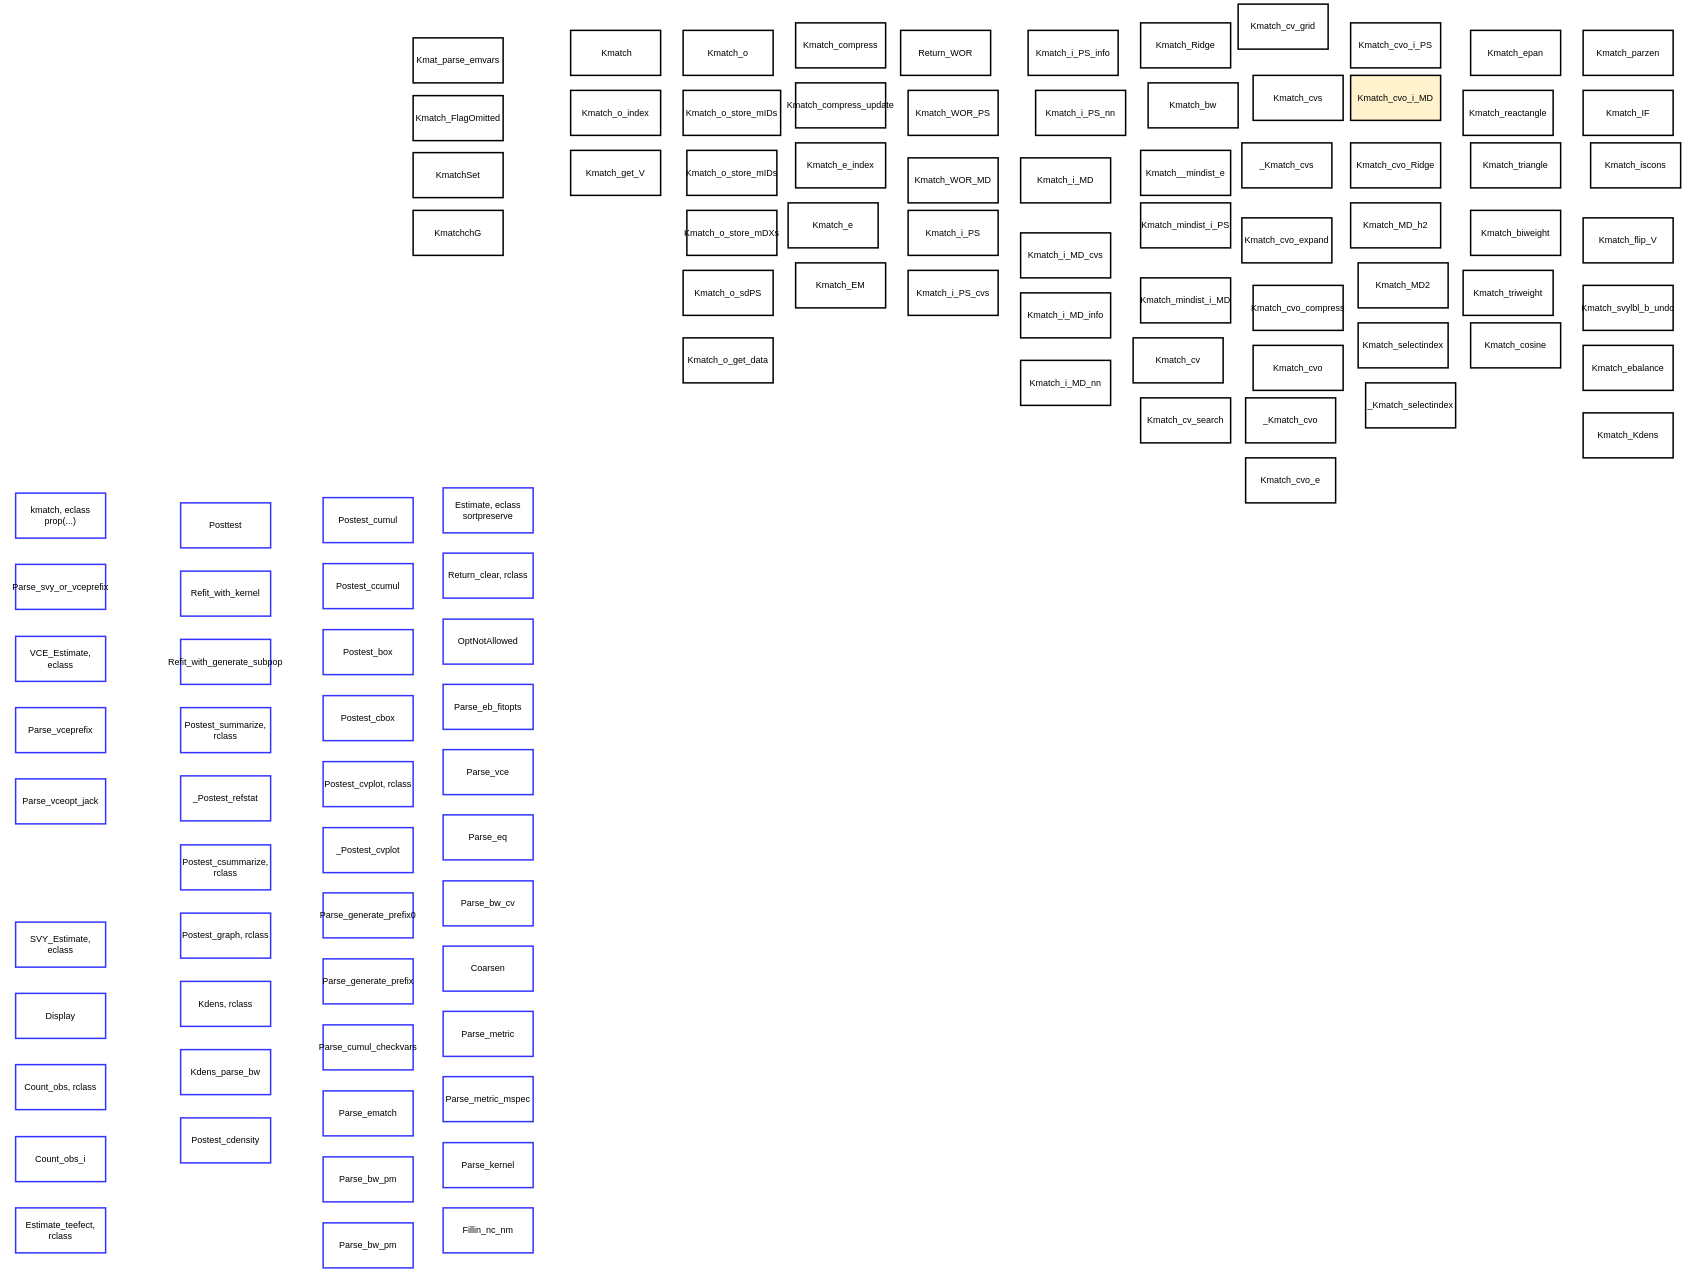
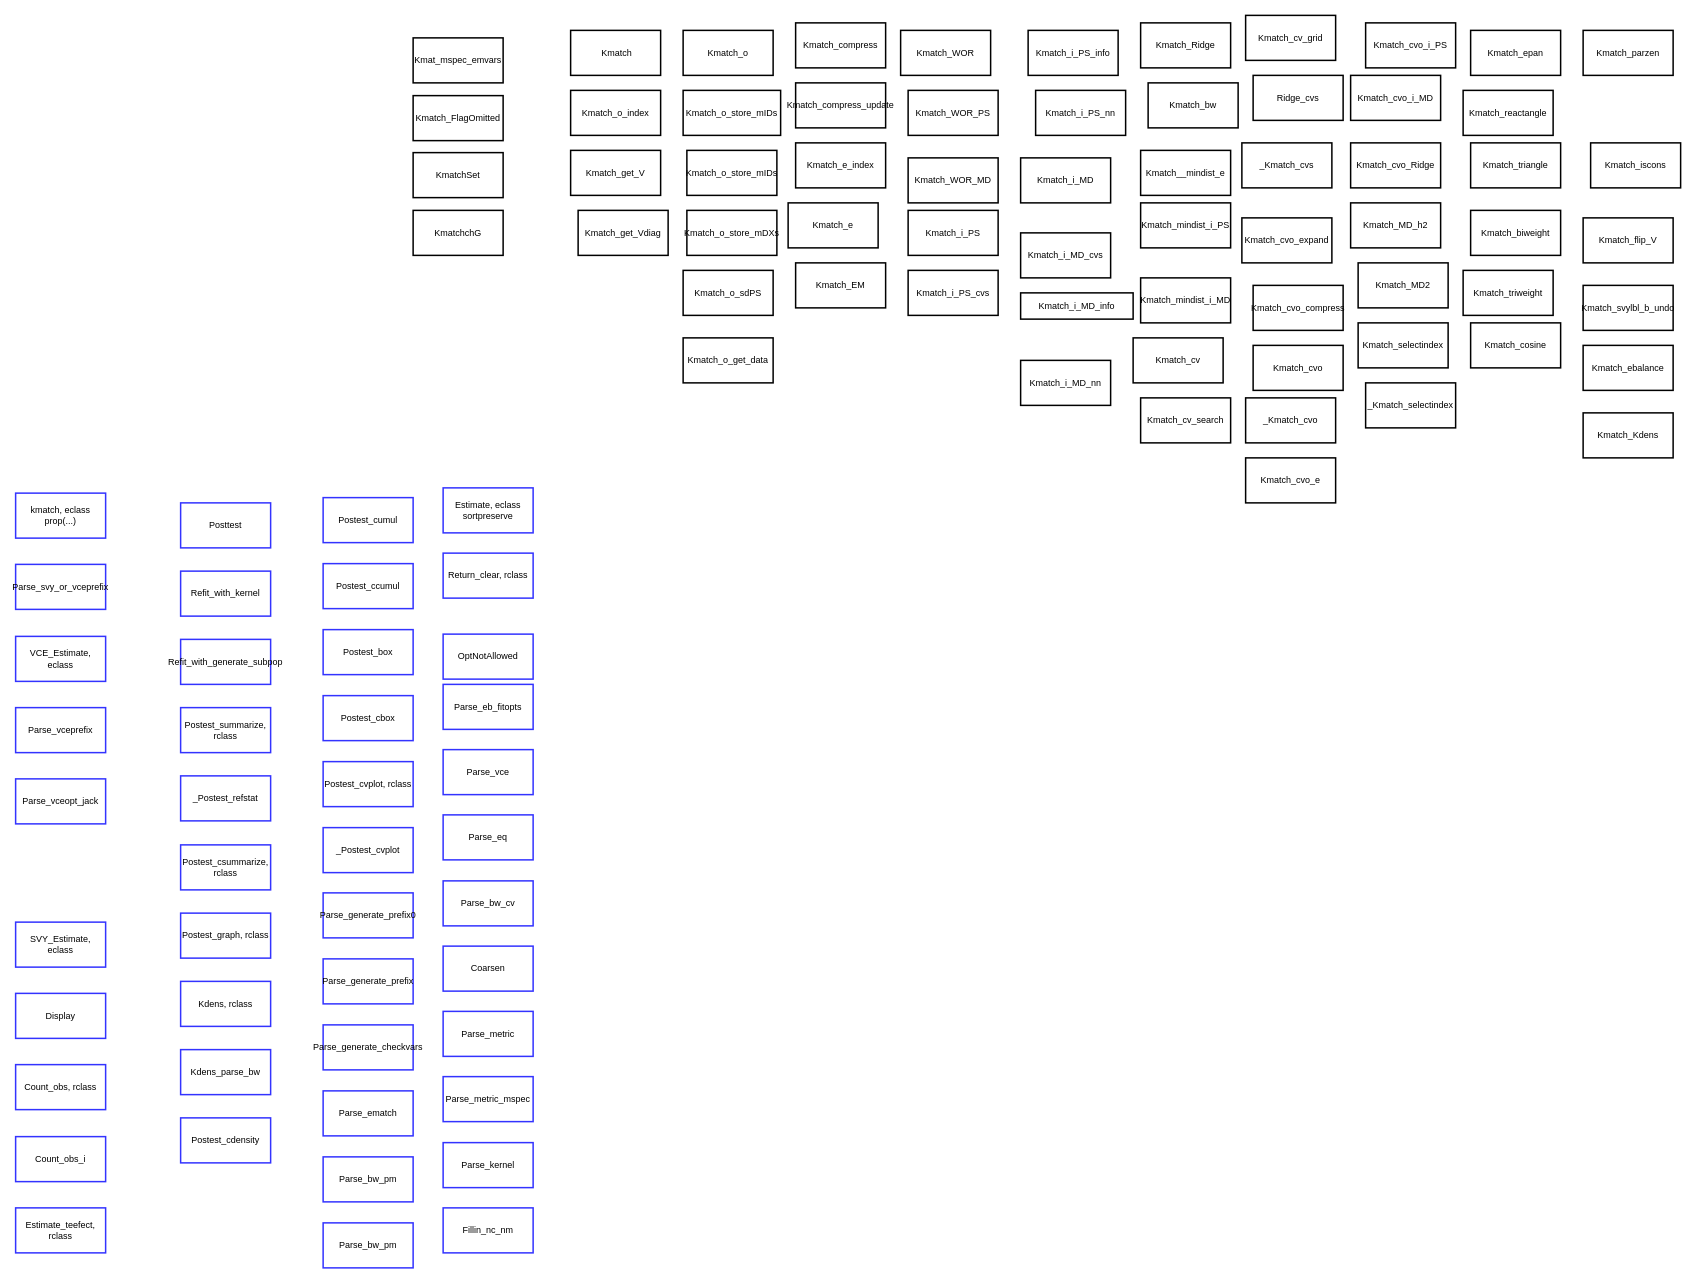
(1283, 27) -> (1290, 38)
(1395, 45) -> (1410, 45)
(945, 53) -> (945, 53)
(458, 60) -> (458, 60)
(1298, 98) -> (1298, 98)
(1395, 98) -> (1395, 98)
(1628, 113) -> none
none -> (623, 233)
(1065, 315) -> (1077, 306)
(488, 642) -> (488, 657)
(368, 1047) -> (368, 1047)
